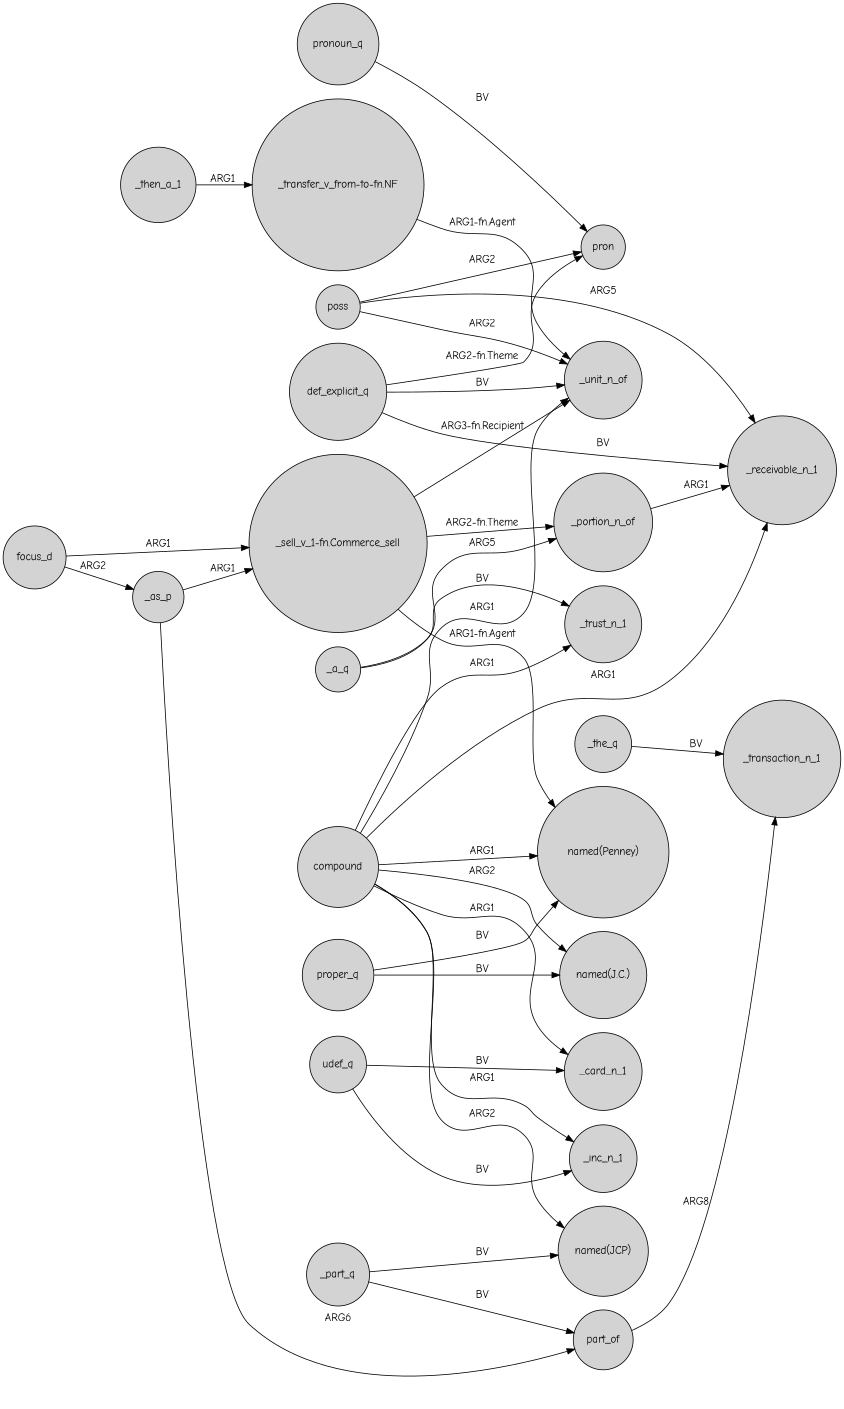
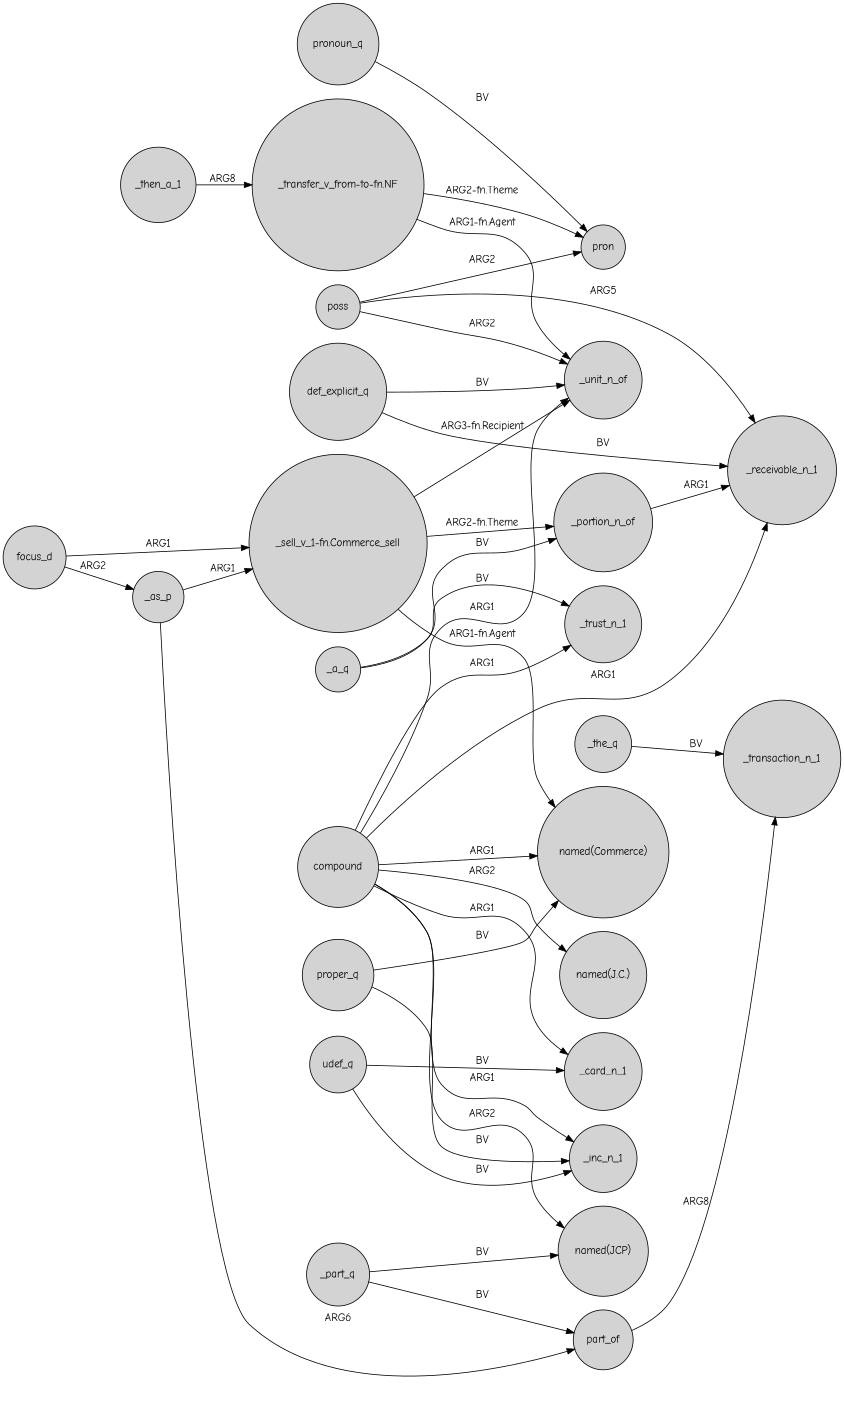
(223, 179) -> (223, 179)
(516, 364) -> (501, 208)
(482, 543) -> (482, 543)
(603, 852) -> (603, 852)
(463, 975) -> (432, 1115)
